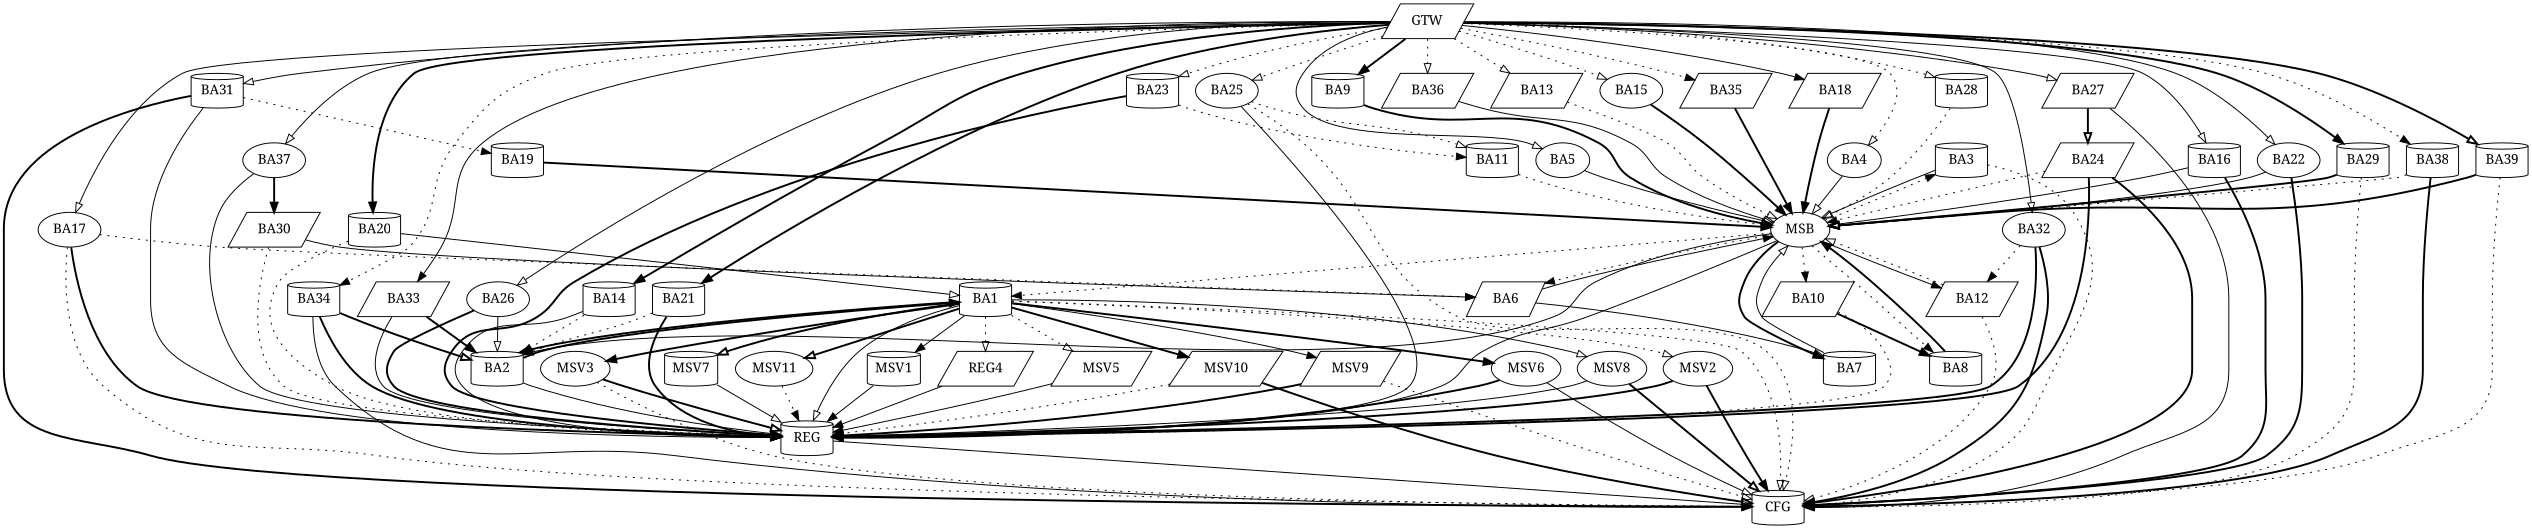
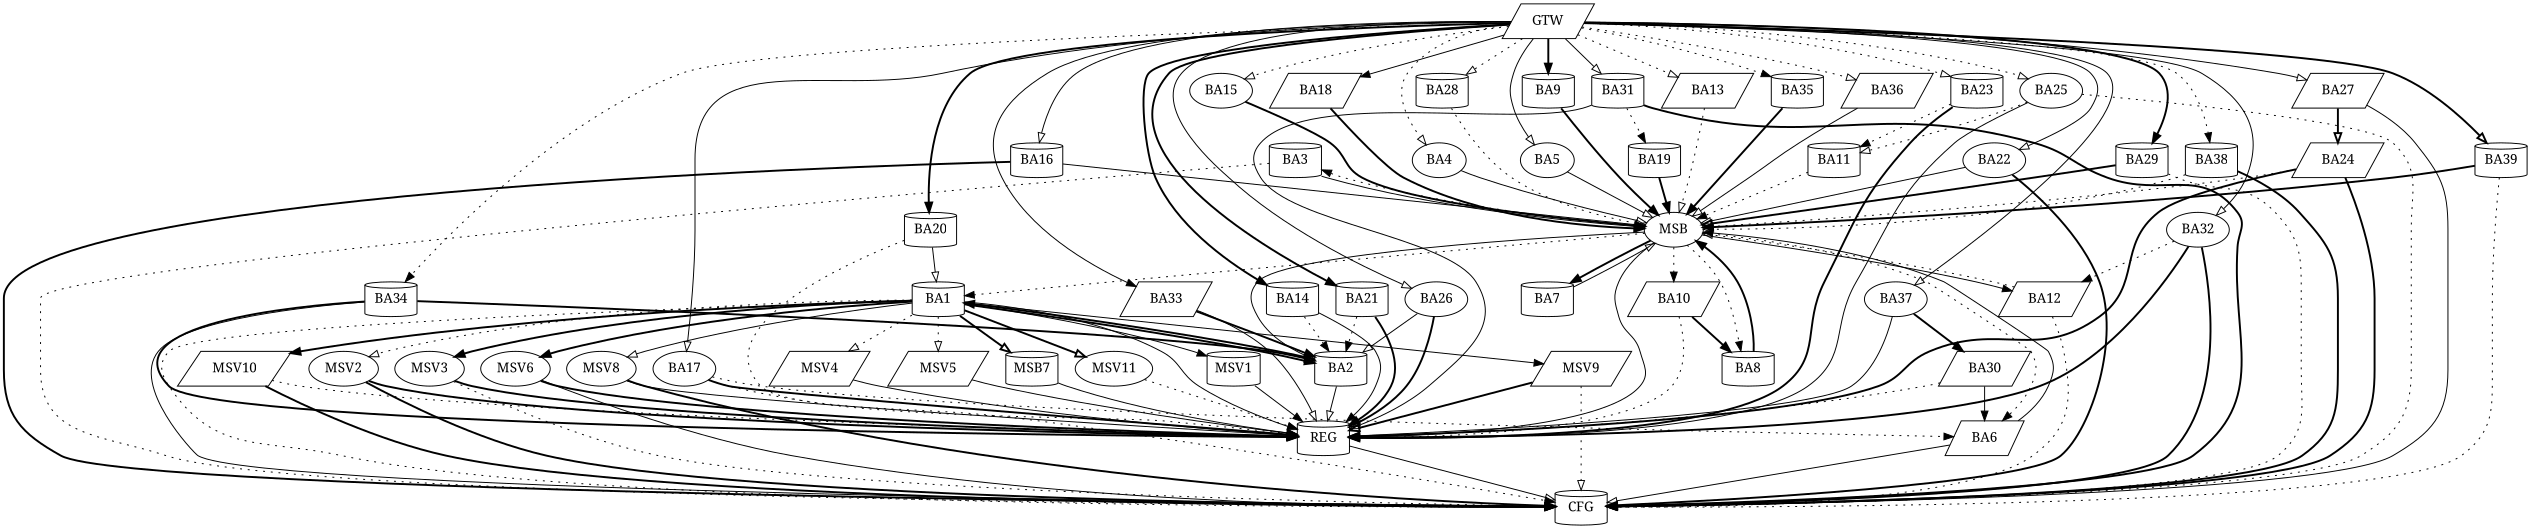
(1726, 91) -> (1797, 91)
(1676, 322) -> (1783, 473)
(691, 369) -> (1032, 369)
(986, 369) -> (820, 369)
